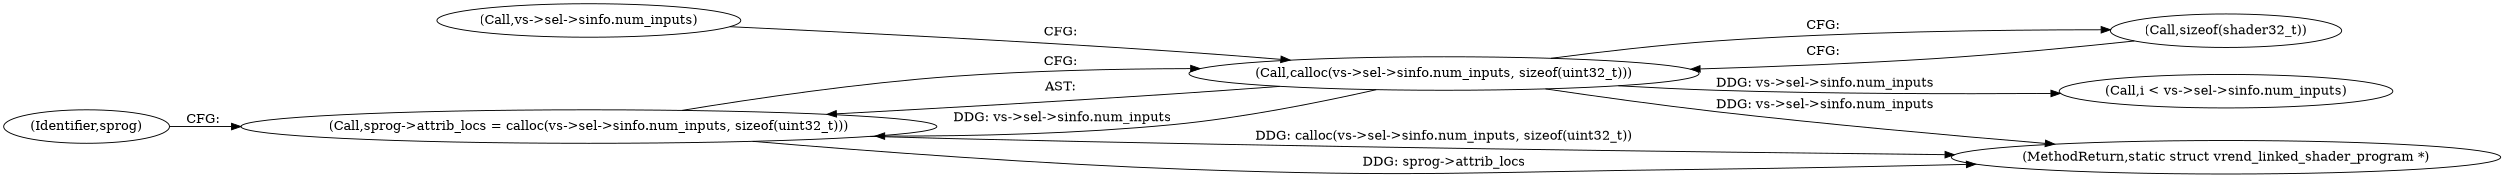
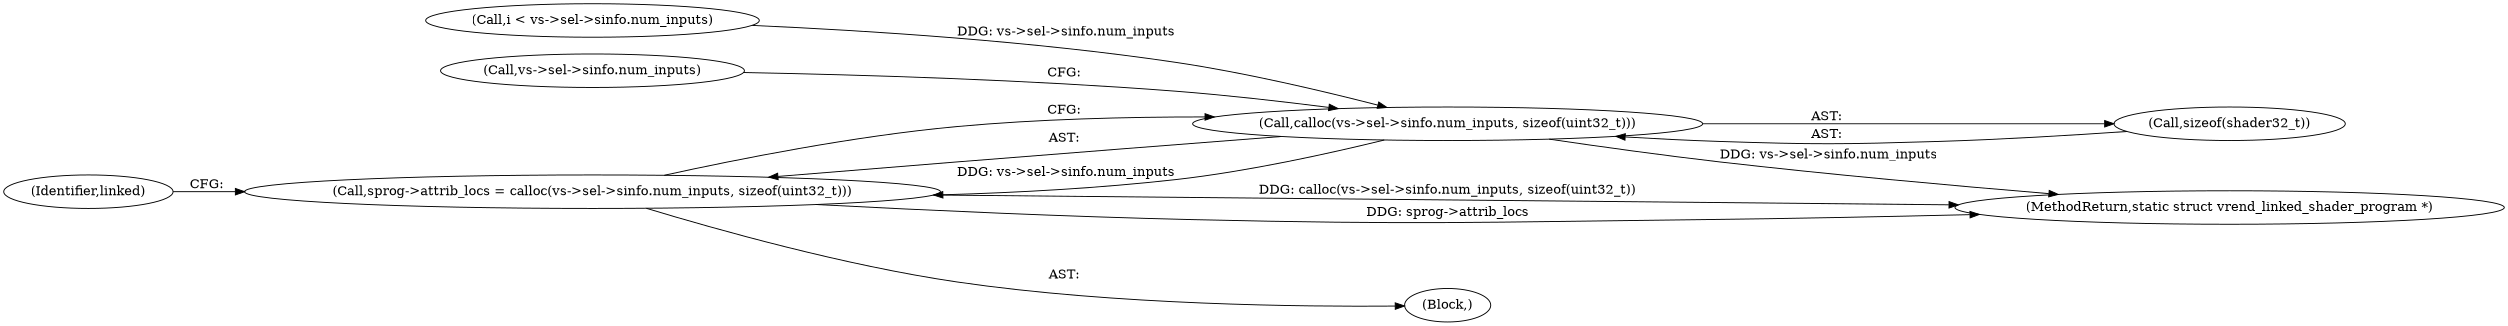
(1825, 26) -> (1829, 117)
(1825, 52) -> (1829, 134)
(1835, 93) -> (1067, 49)
(87, 127) -> (88, 192)
none -> (1448, 305)
